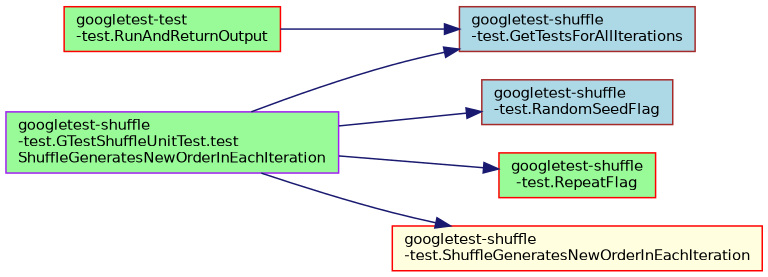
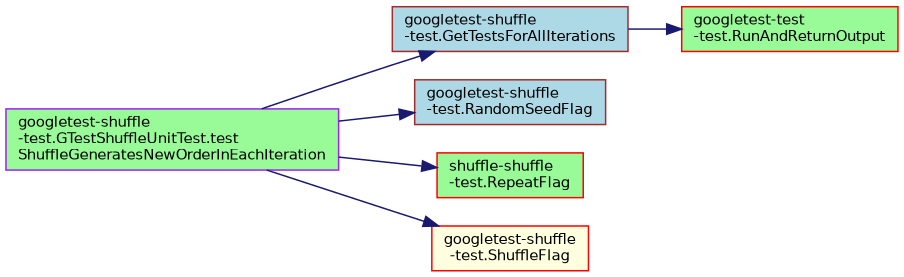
(362, 29) -> (647, 29)
(577, 175) -> (510, 175)
(577, 248) -> (510, 248)
